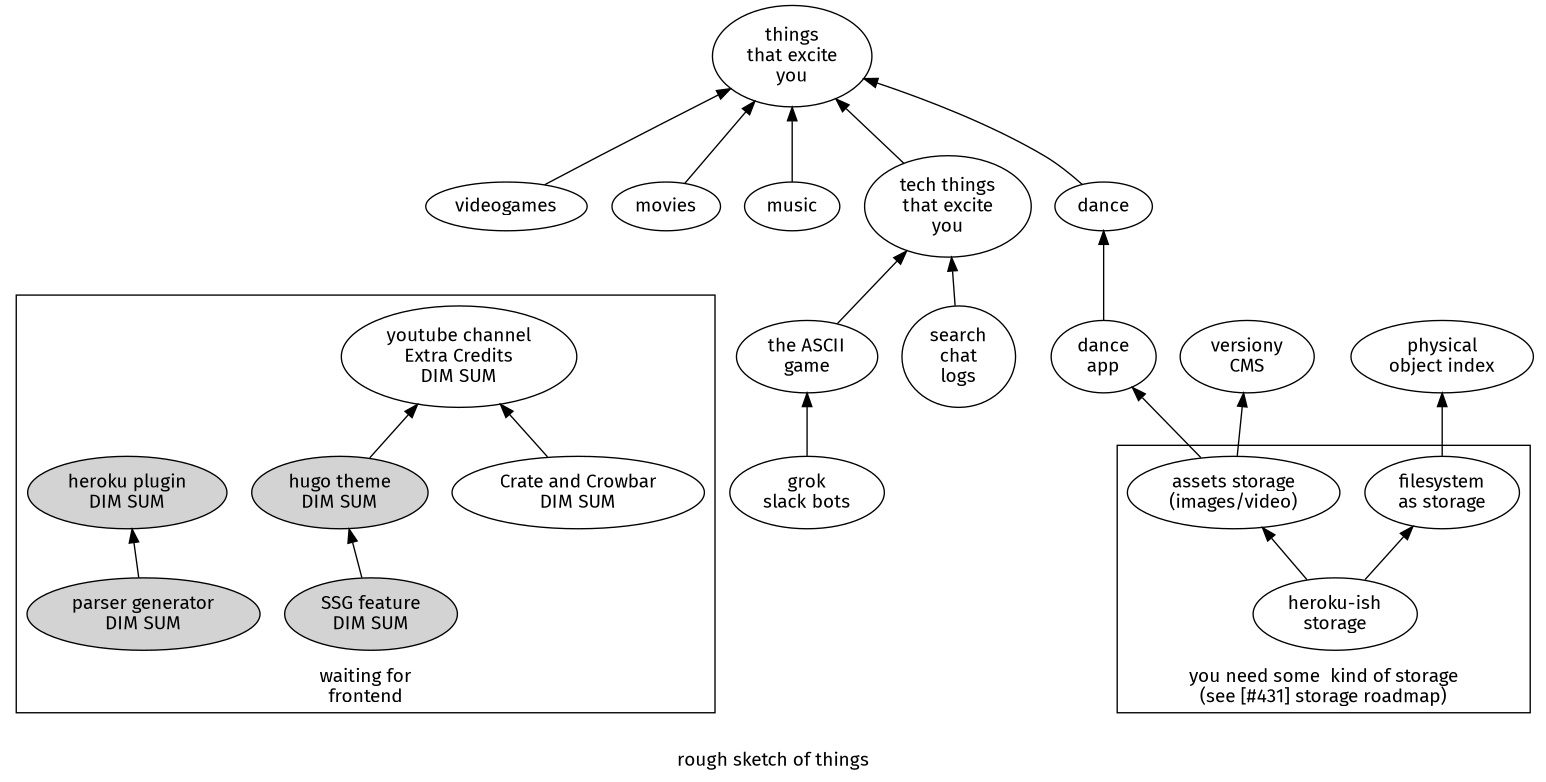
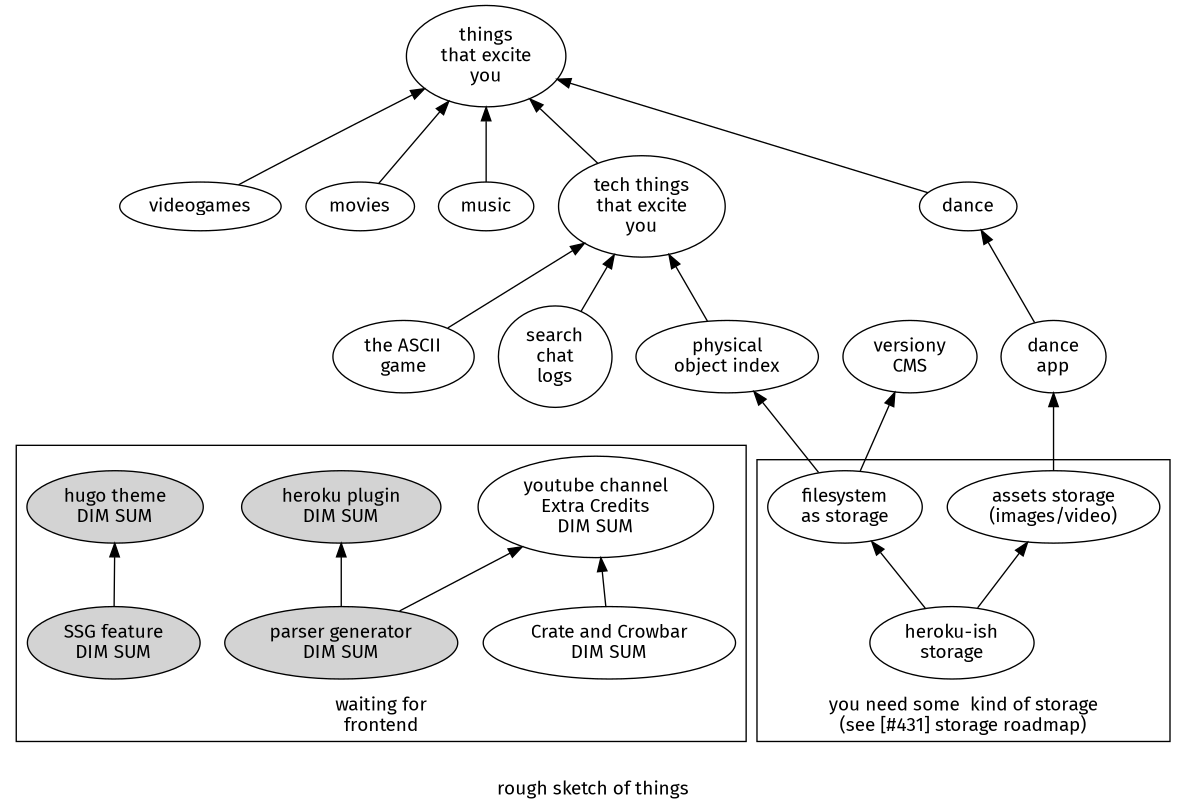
none -> (692, 294)
(1240, 431) -> (875, 438)
(389, 436) -> (455, 582)
(807, 493) -> none
